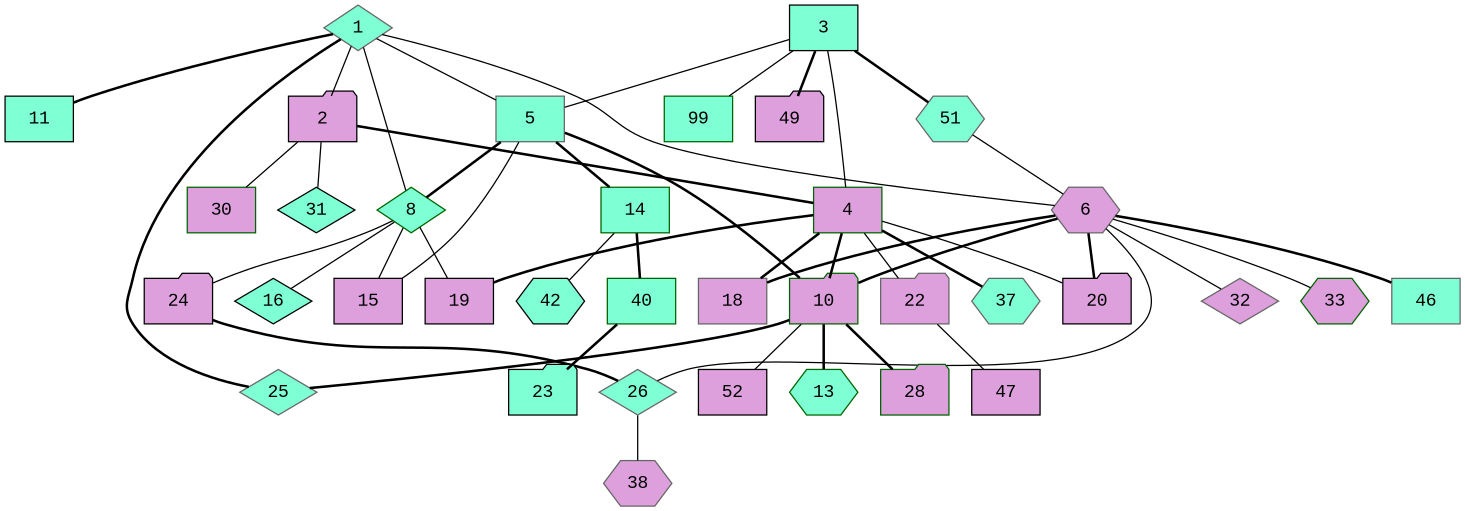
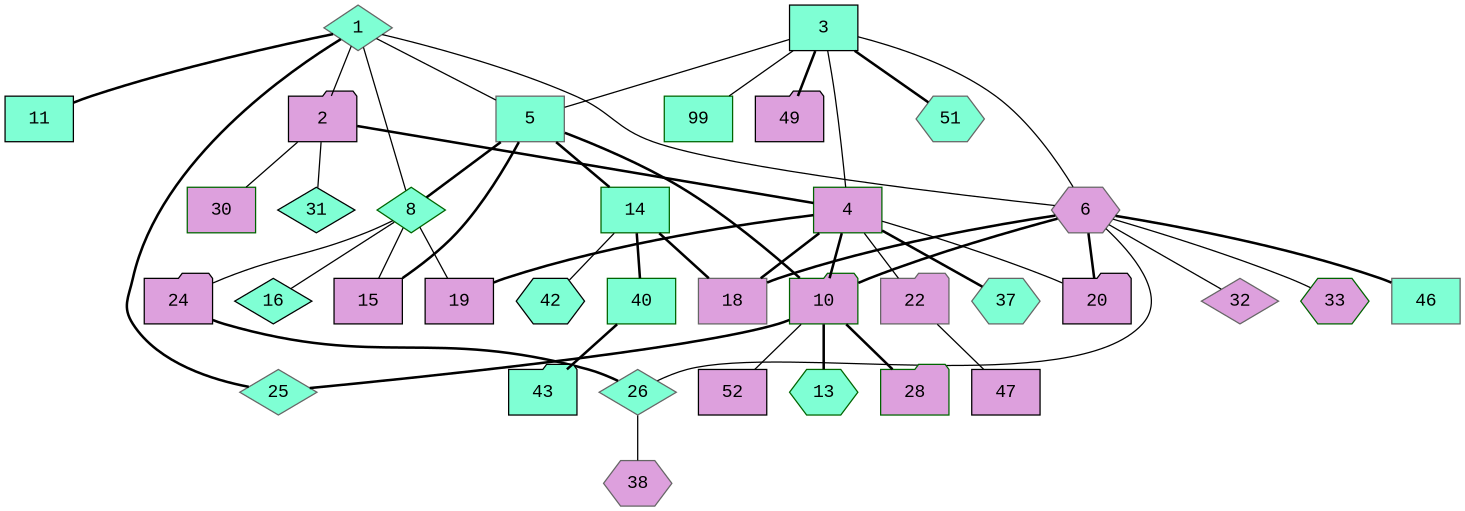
(1018, 164) -> (983, 88)
(470, 218) -> (470, 218)
none -> (684, 256)
(543, 392) -> (543, 392)
